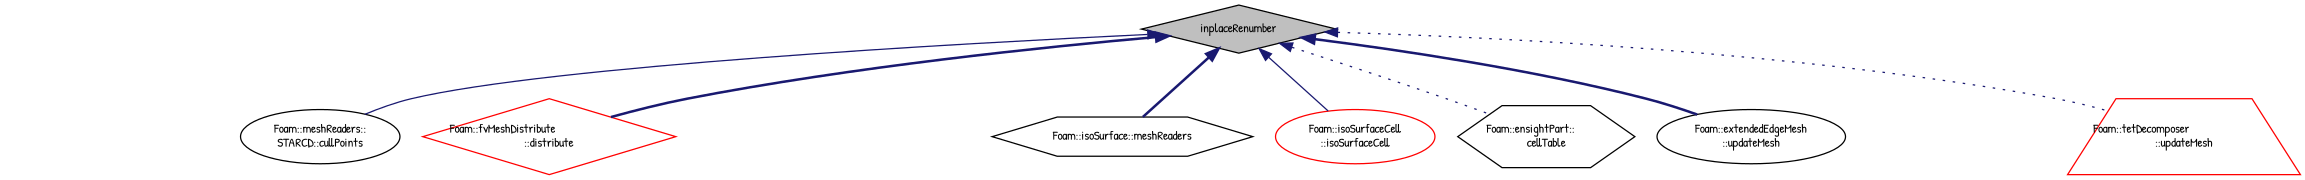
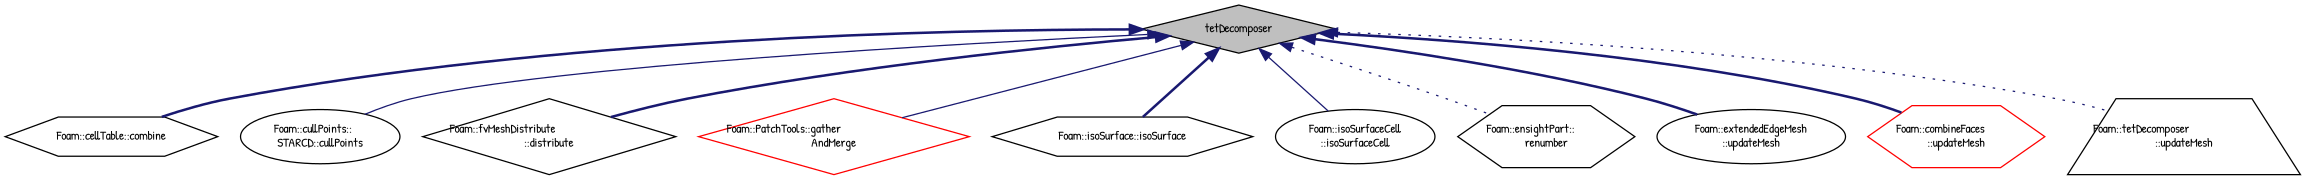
(1239, 29) -> (1239, 29)
none -> (111, 137)
(320, 137) -> (320, 137)
(549, 137) -> (549, 137)
none -> (834, 137)
(1122, 137) -> (1122, 137)
(1355, 137) -> (1355, 137)
(1546, 137) -> (1546, 137)
none -> (1956, 137)
(2184, 137) -> (2184, 137)
